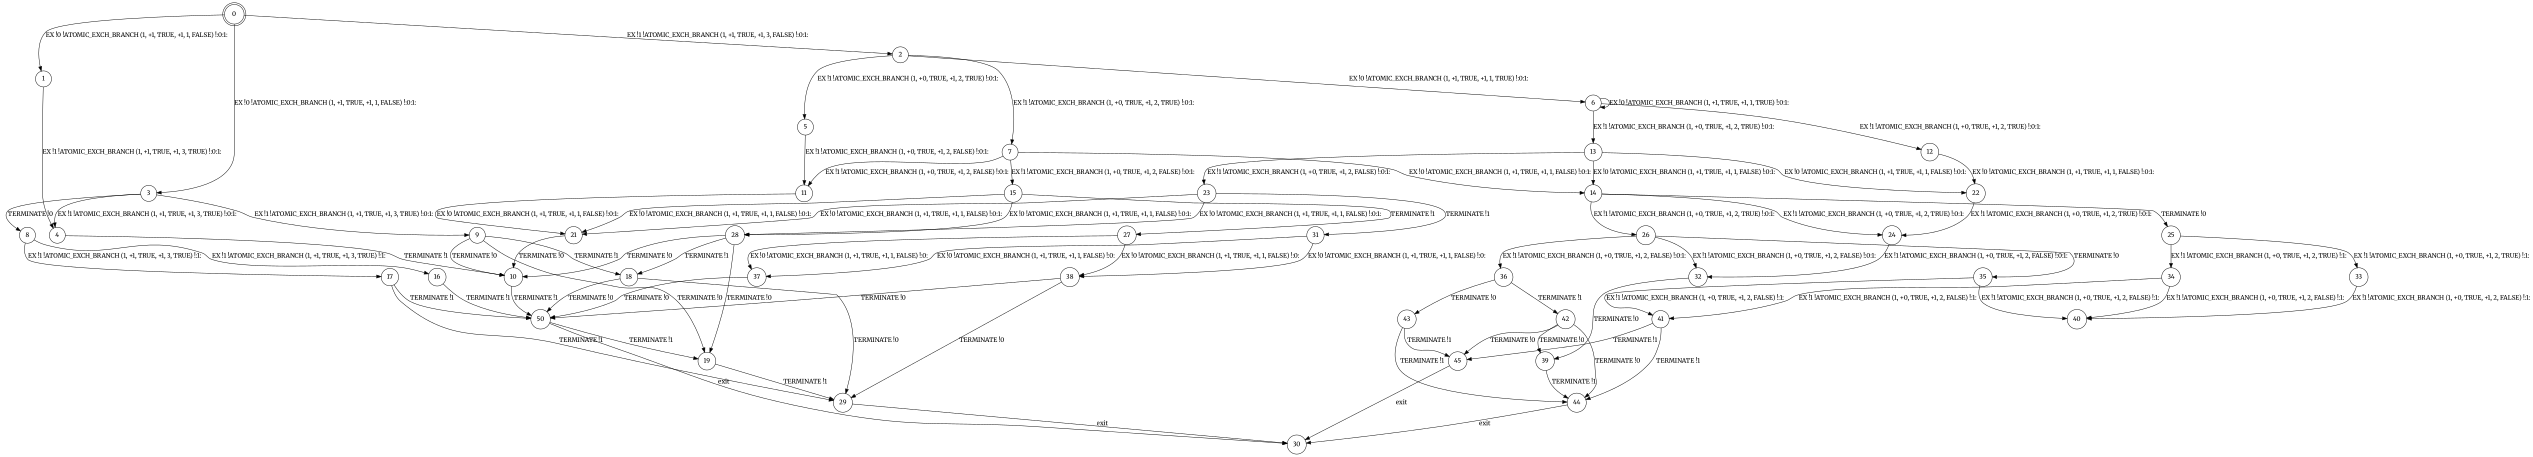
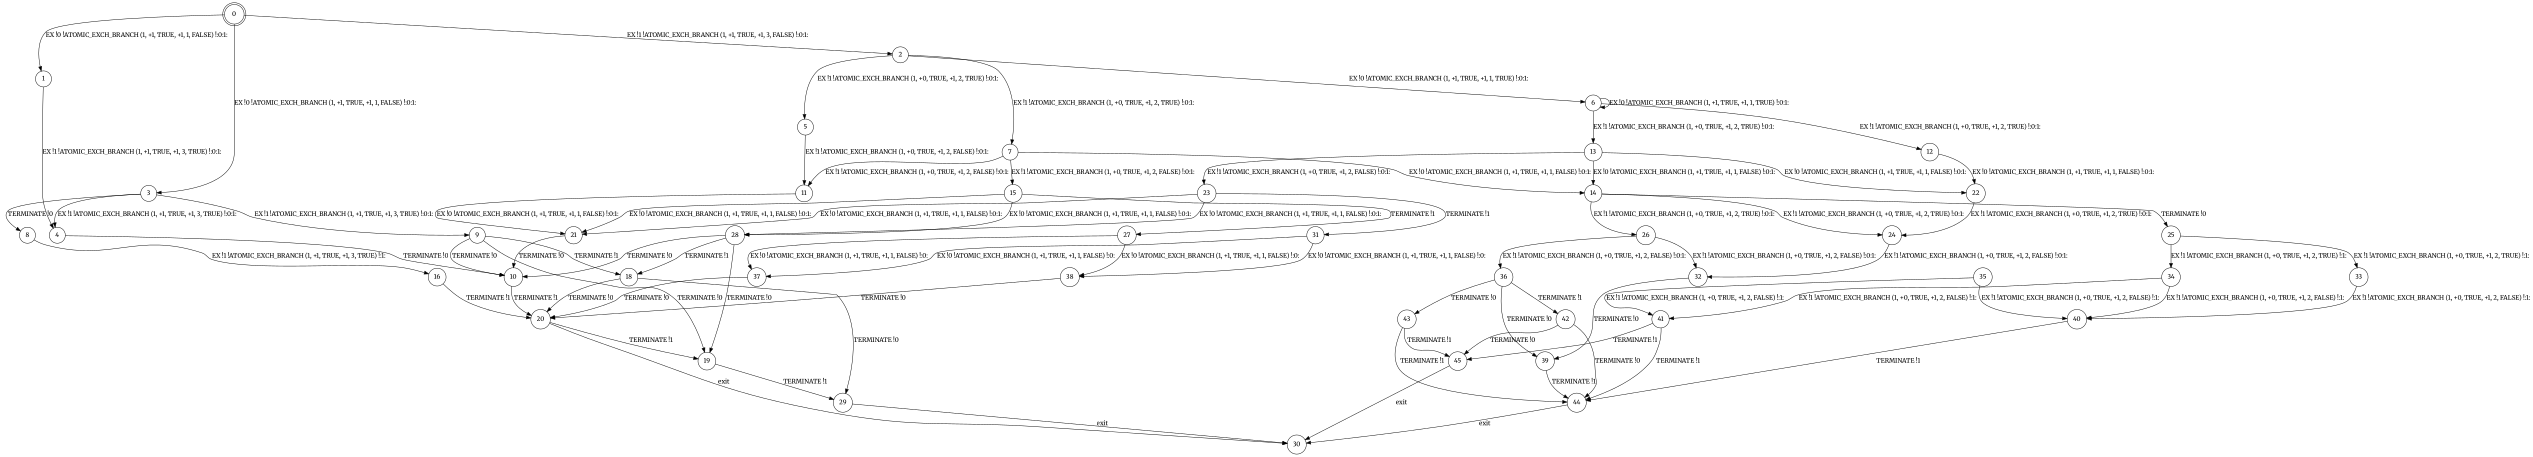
(1908, 246) -> none
(426, 256) -> (426, 256)
(390, 277) -> none
(541, 319) -> (541, 319)
(1543, 334) -> (1505, 326)
(958, 339) -> none
none -> (1829, 361)
